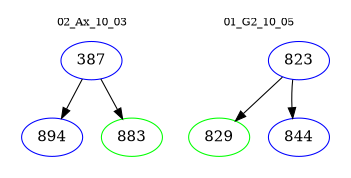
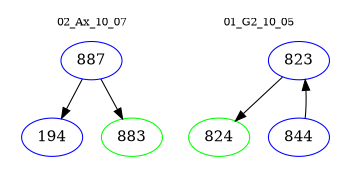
(92, 23) -> (92, 23)
(91, 61) -> (91, 61)
(292, 94) -> (306, 104)
(52, 137) -> (52, 137)
(219, 137) -> (219, 137)
